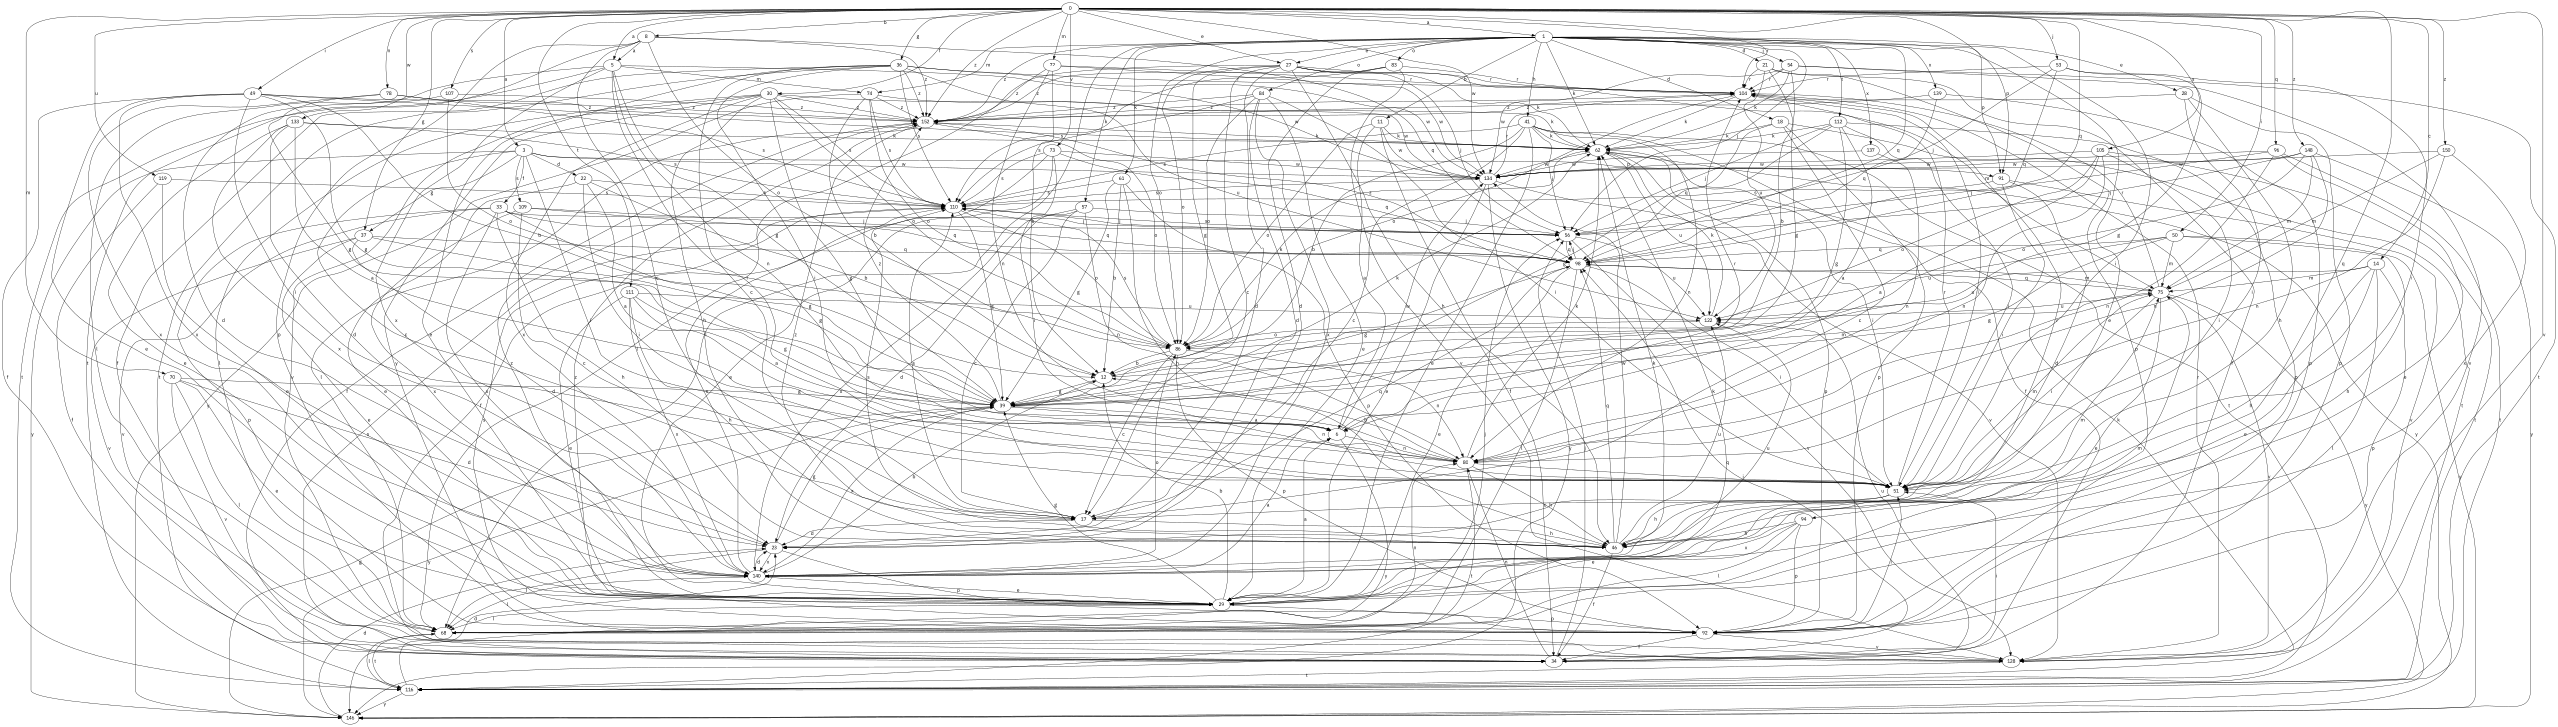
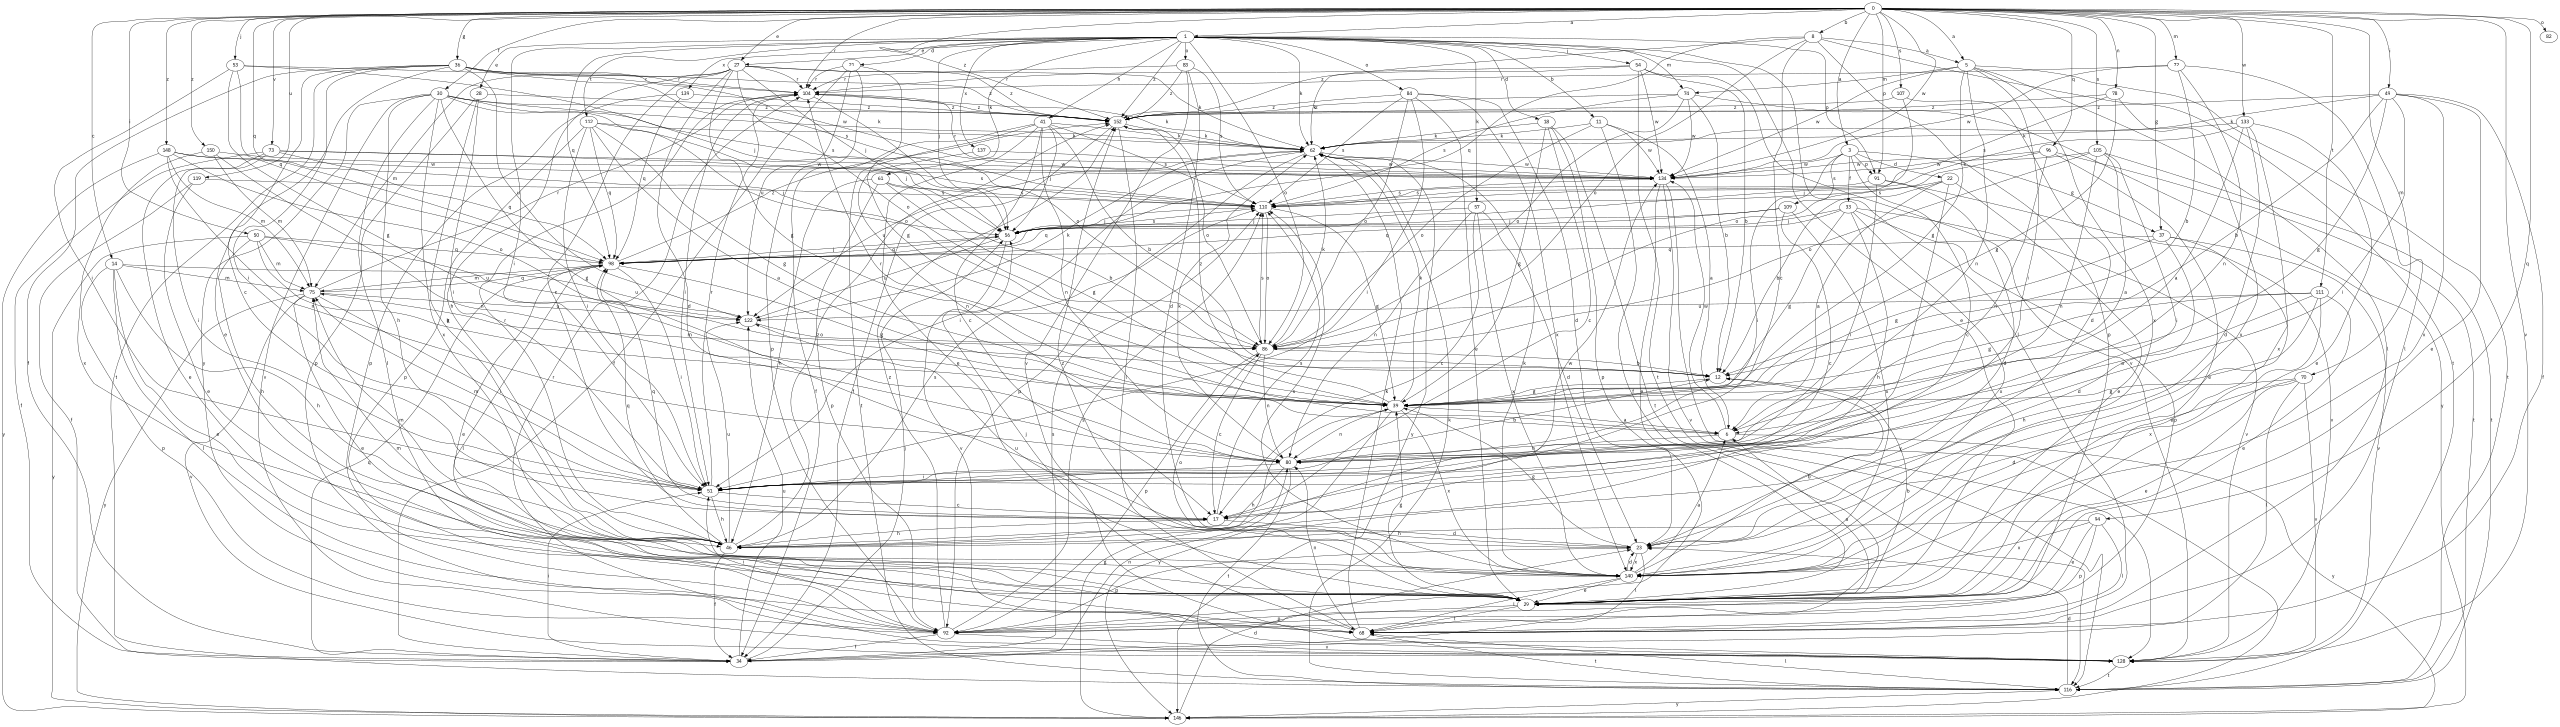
none -> (2549, 37)
(32, 382) -> none
